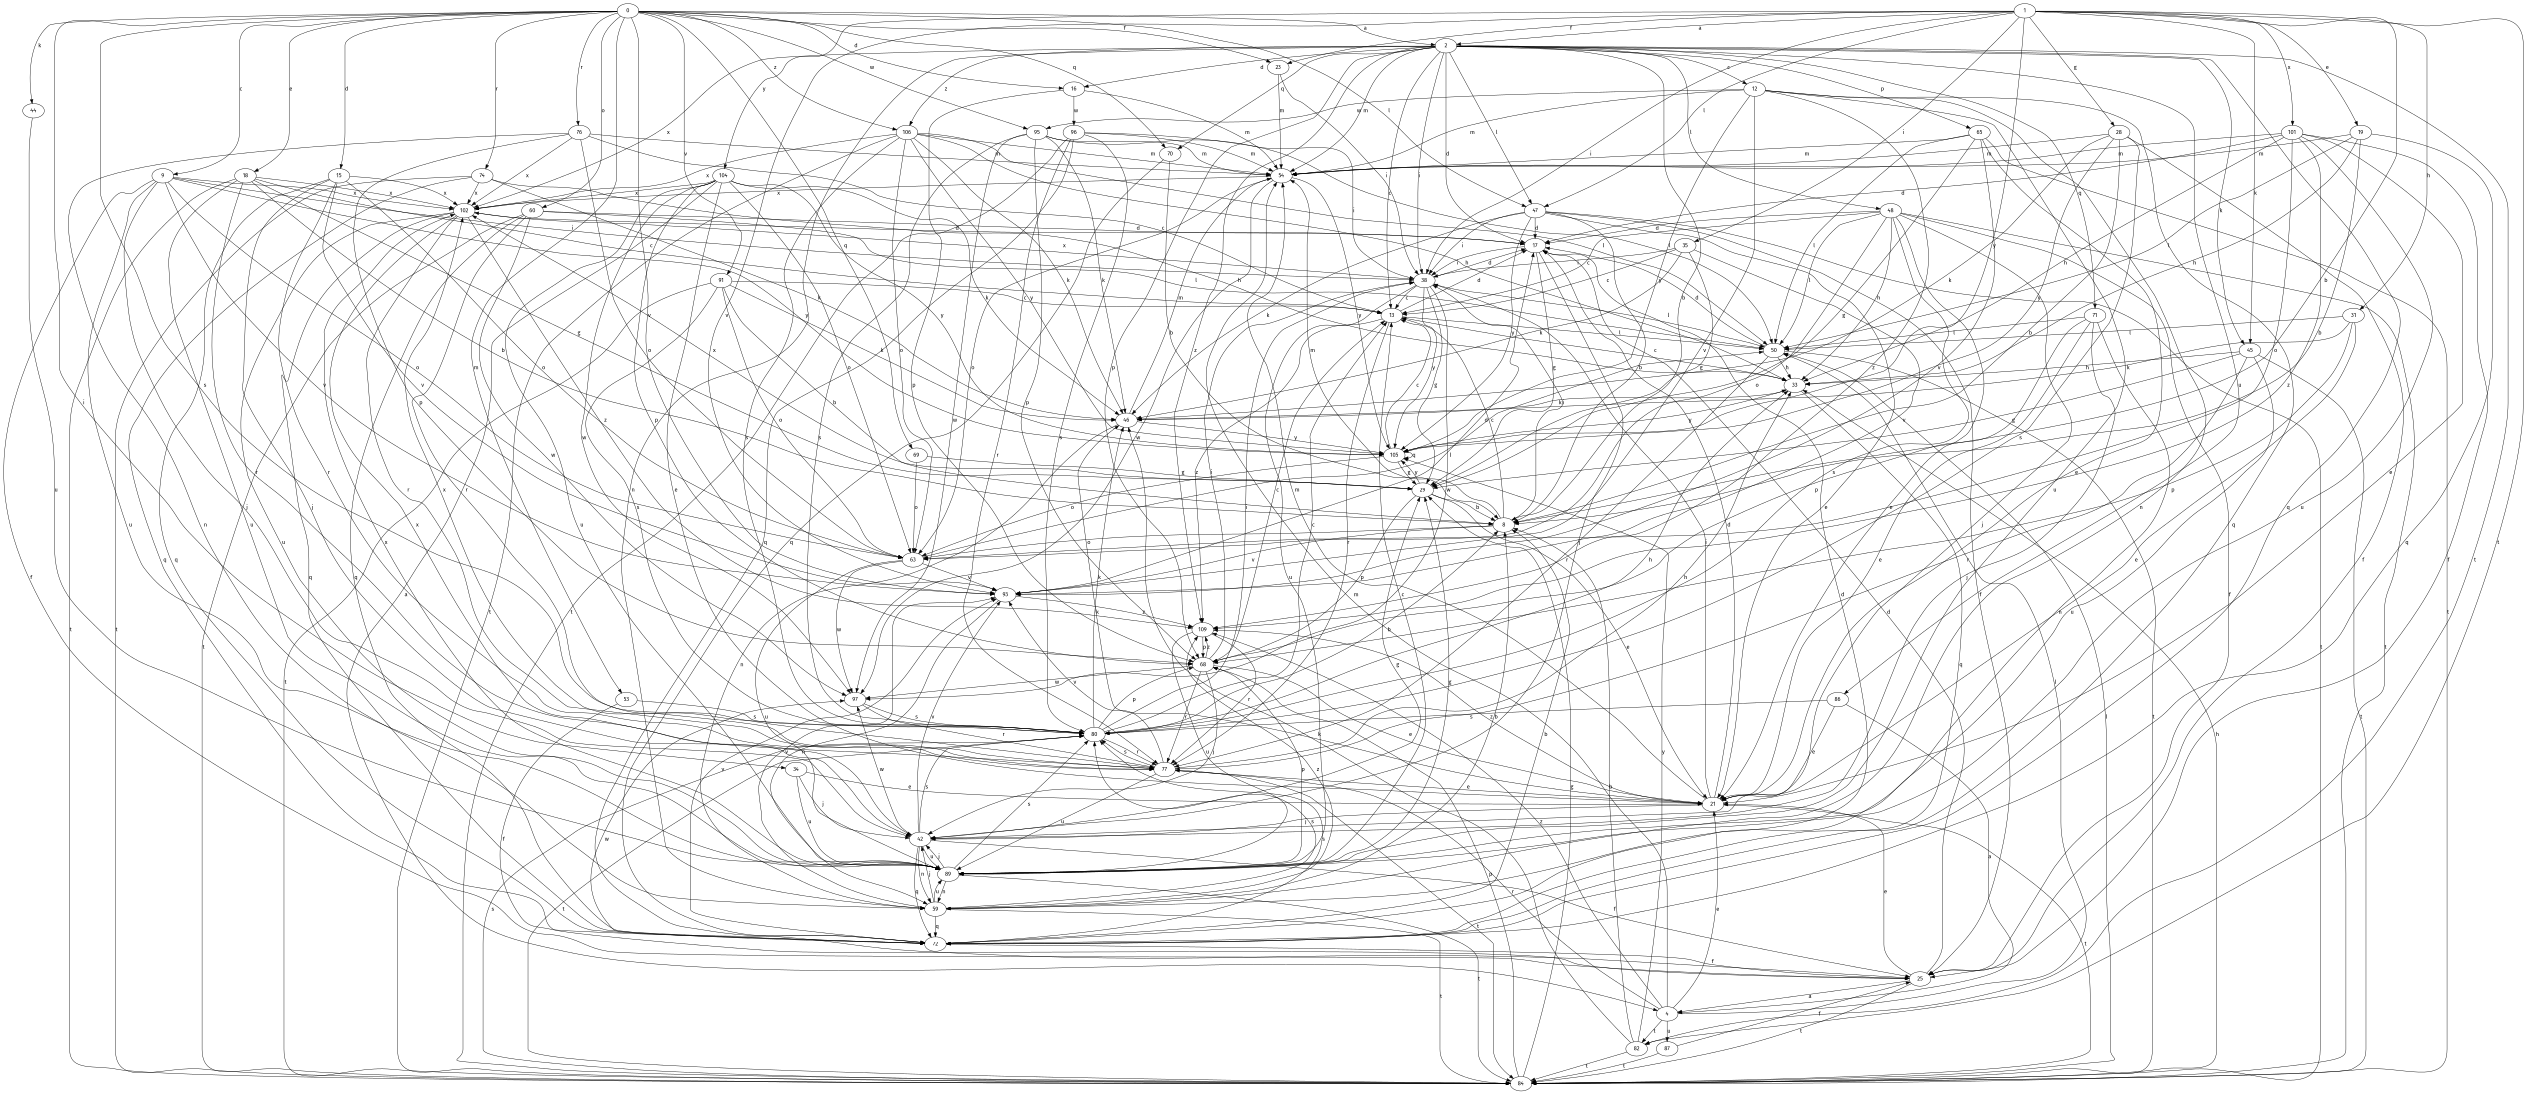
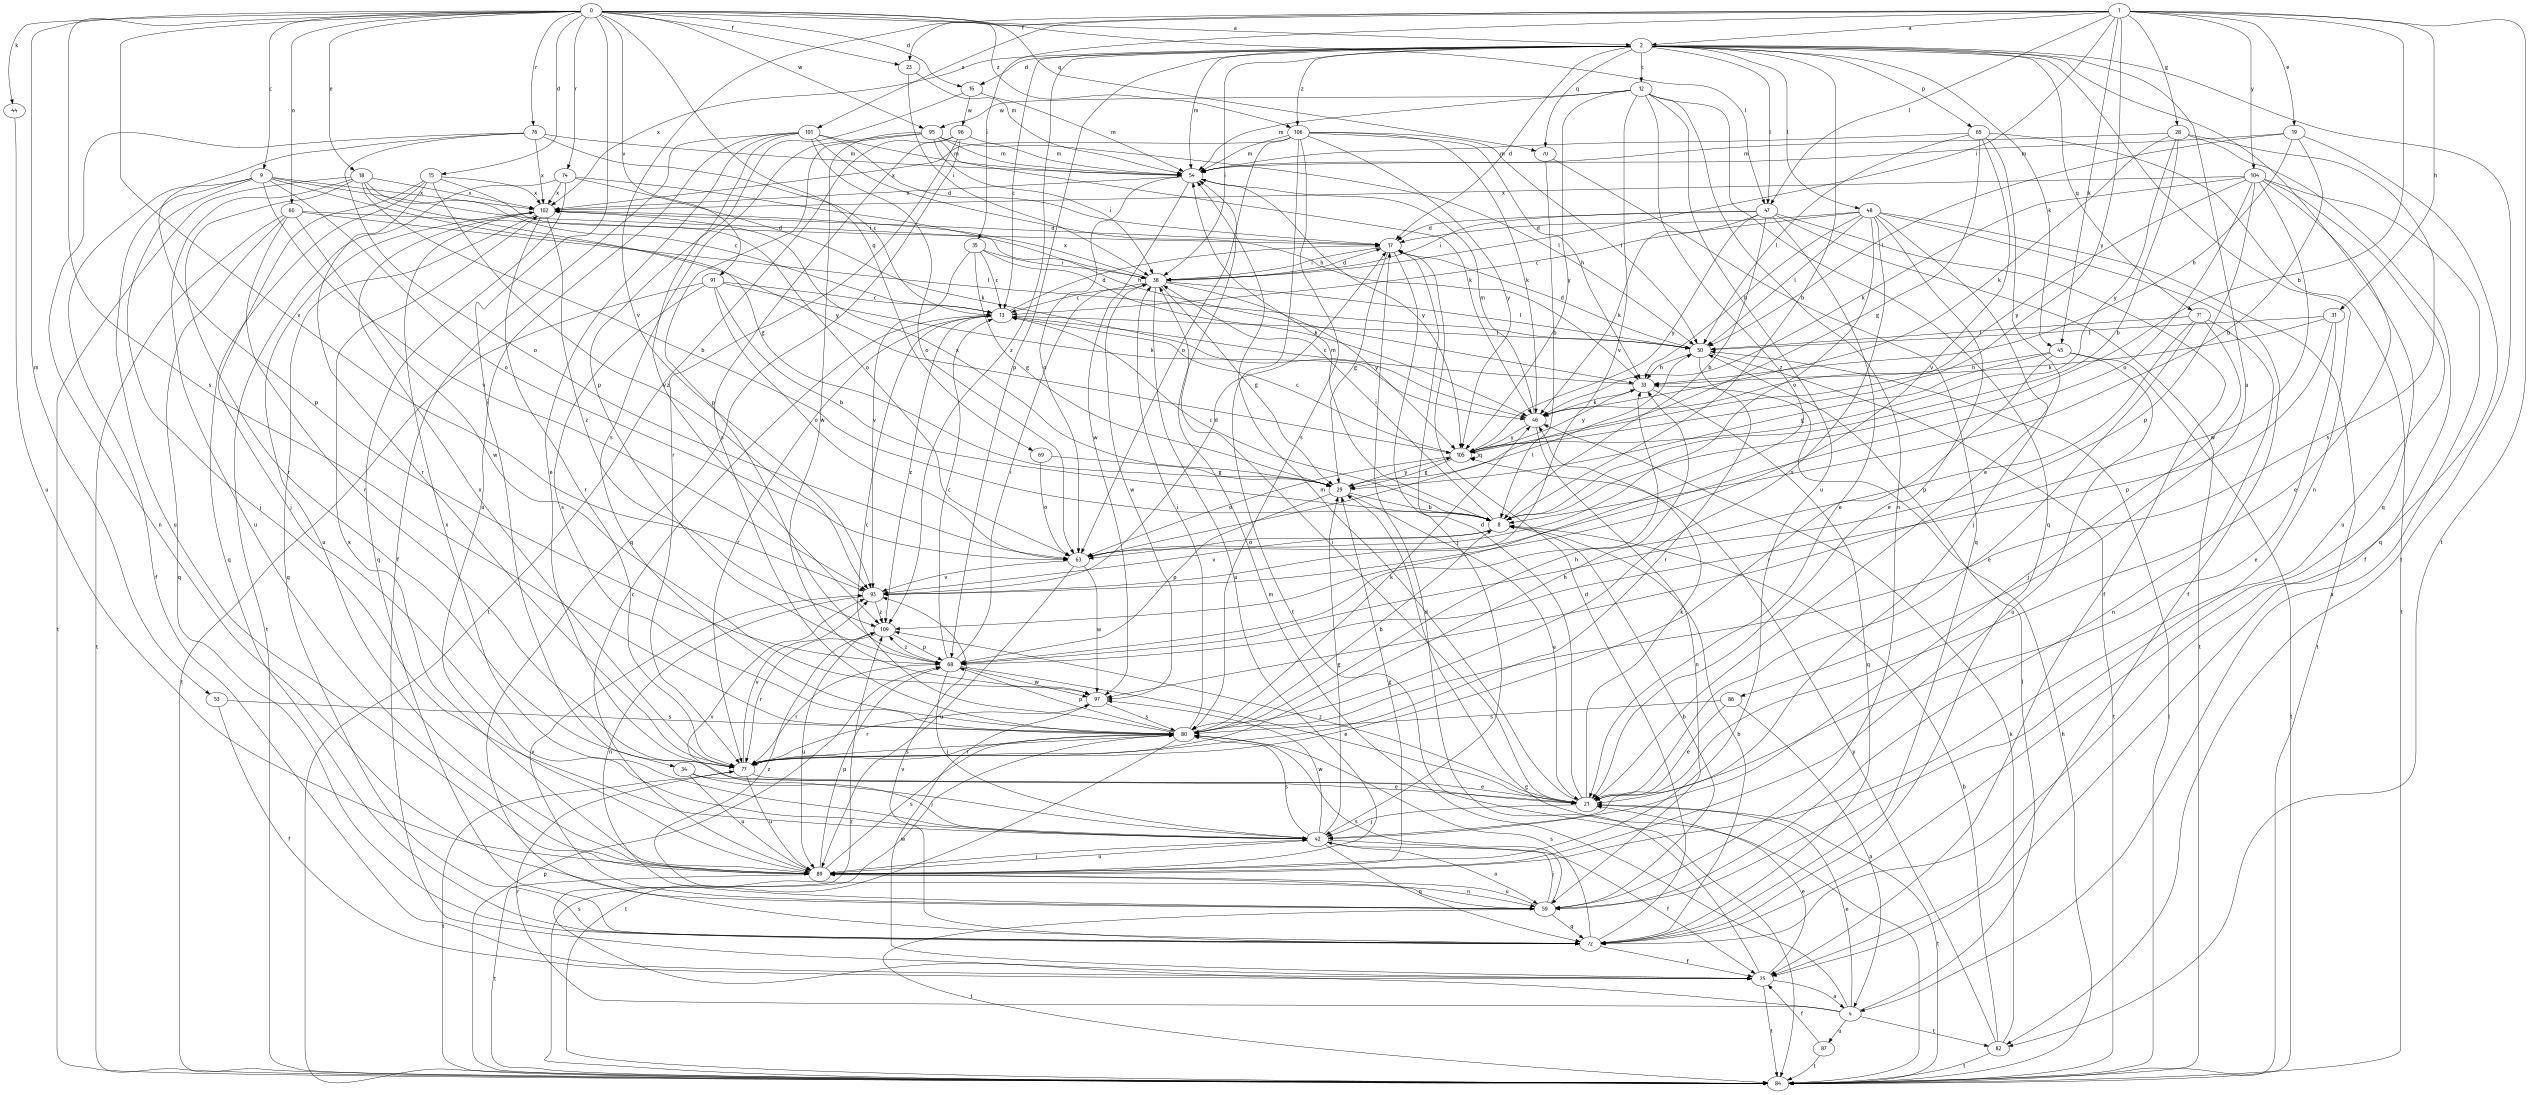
(1283, 149) -> (1048, 194)
